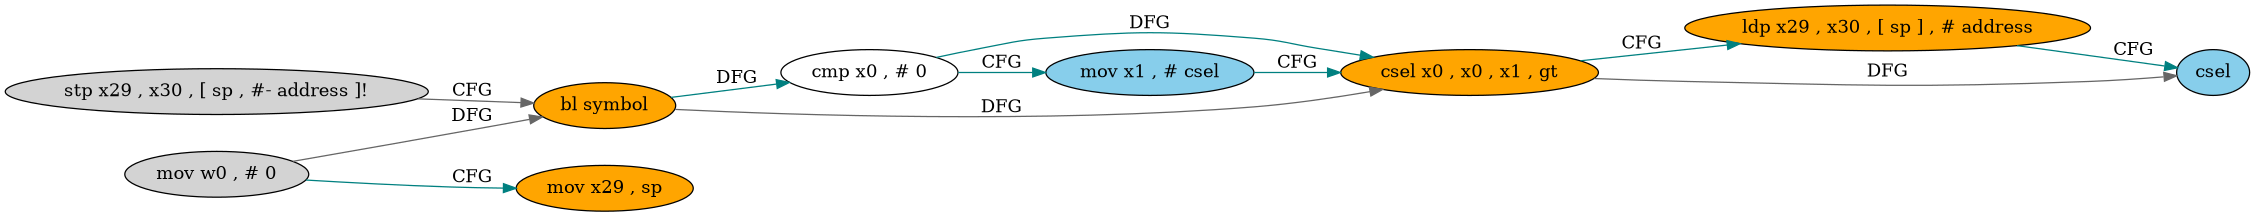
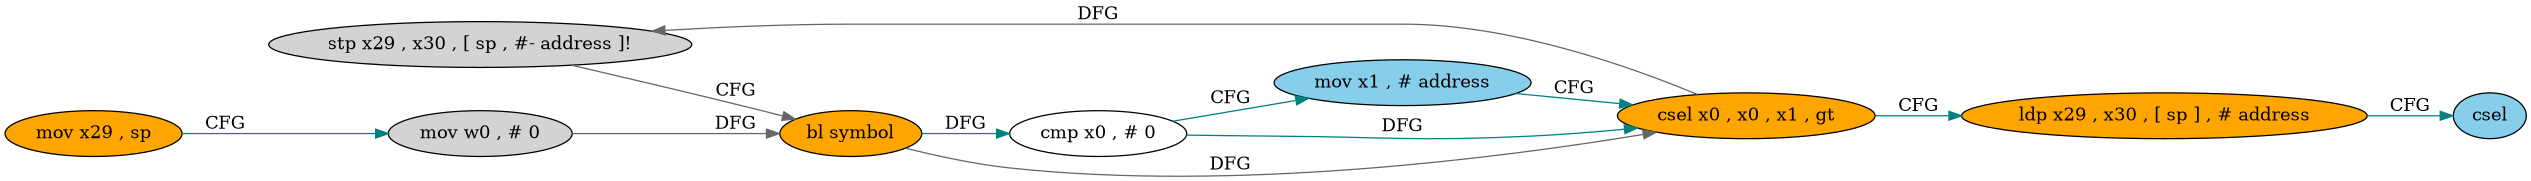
(1150, 73) -> (1403, 83)
(1879, 85) -> (1186, 24)
(405, 185) -> (279, 134)
